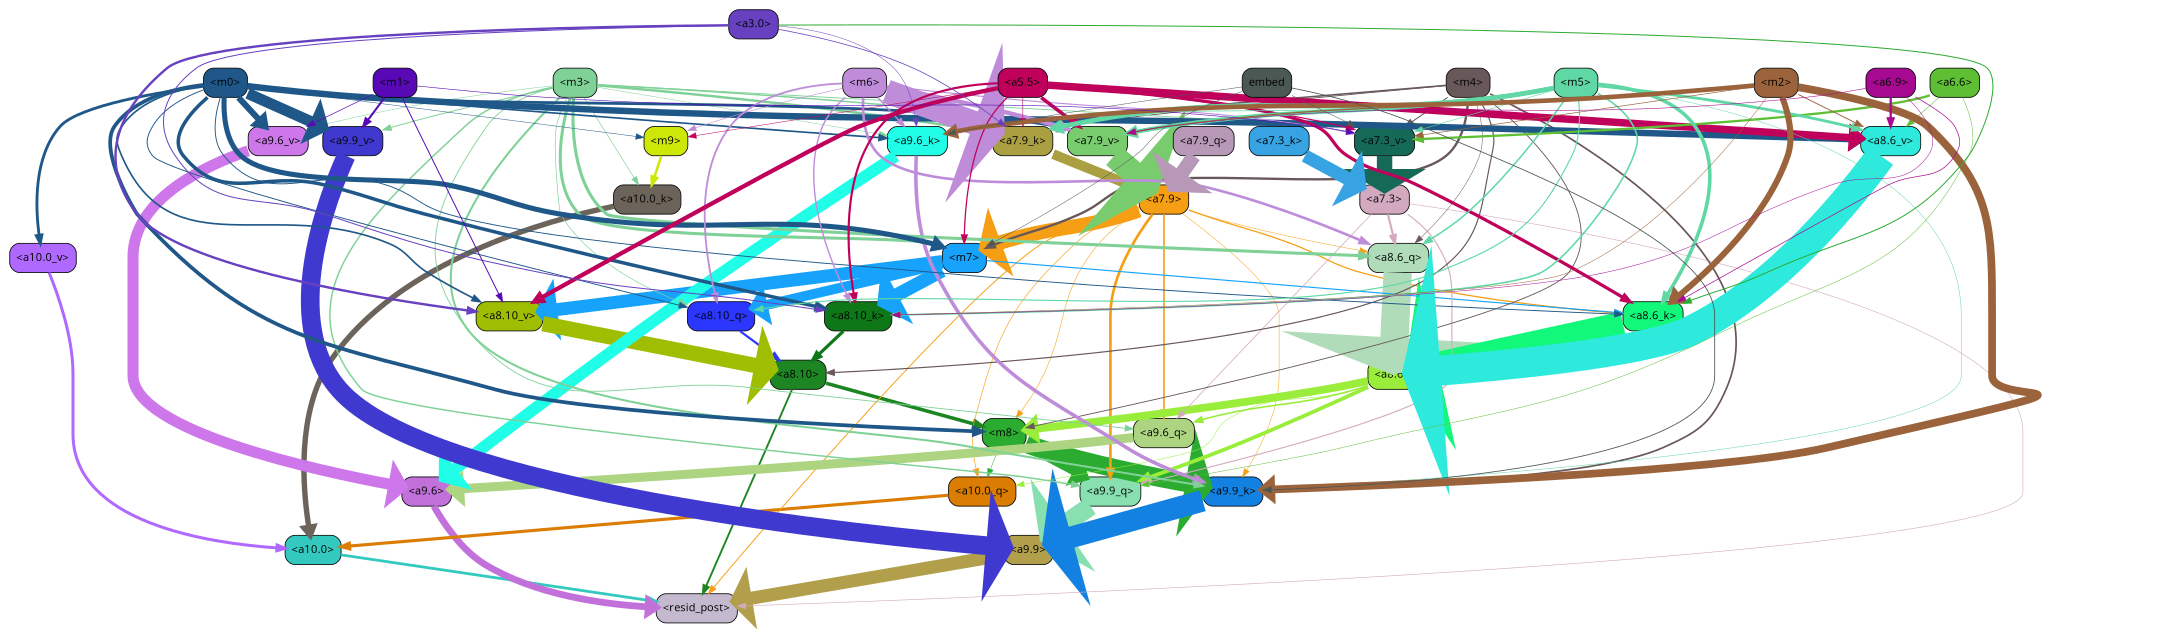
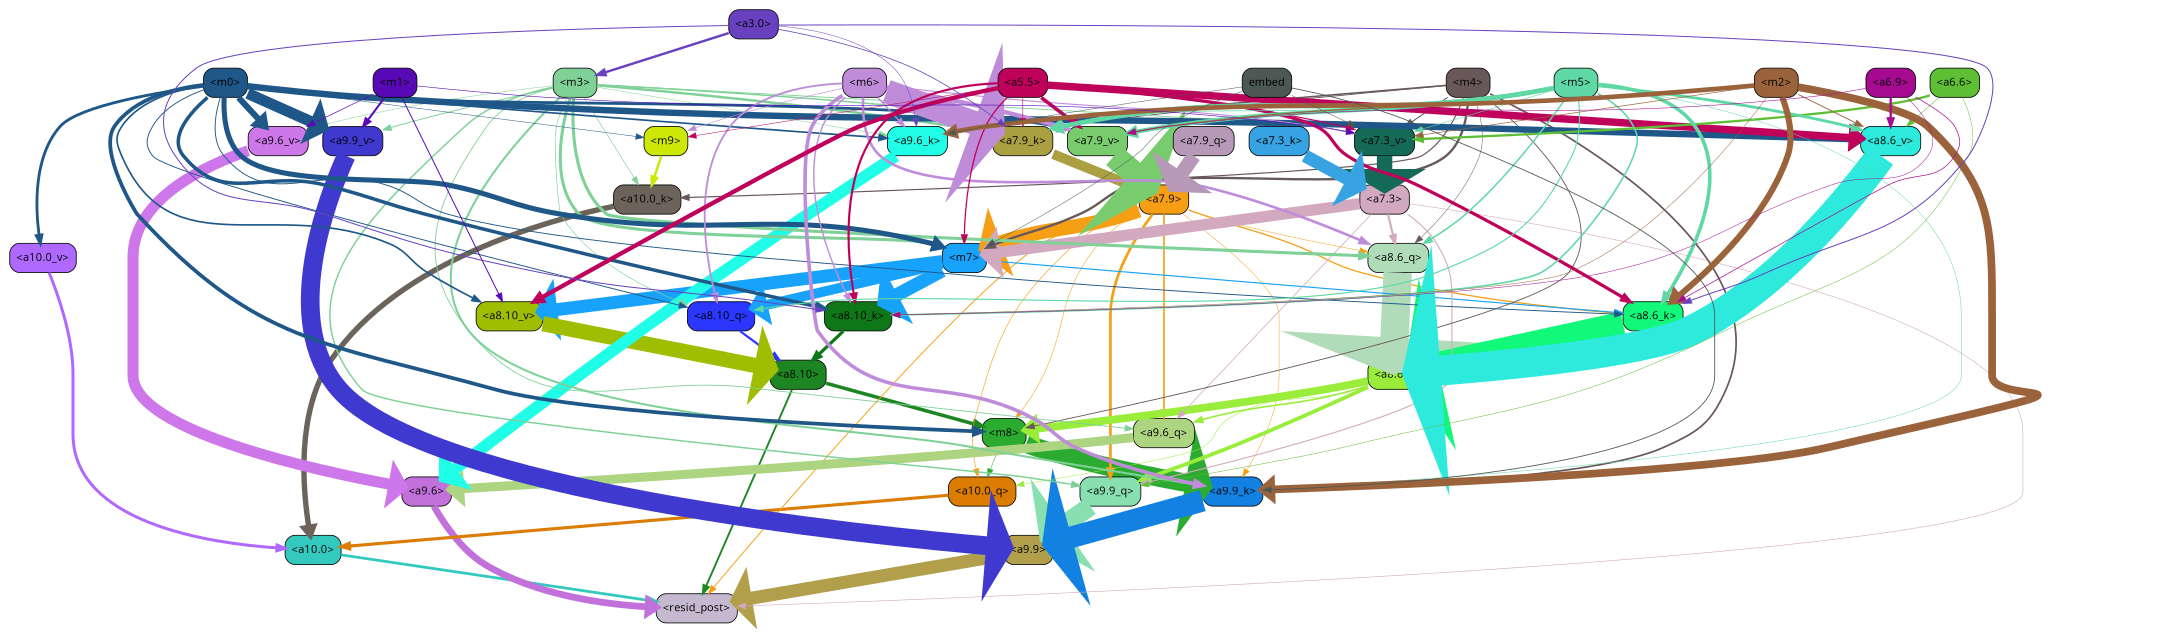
(1590, 34) -> (1590, 34)
(190, 60) -> (667, 53)
none -> (1177, 228)
(1237, 334) -> (992, 187)
(1008, 369) -> (882, 380)
(1052, 459) -> none
